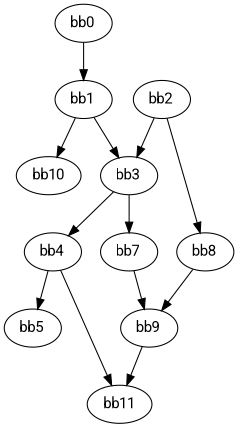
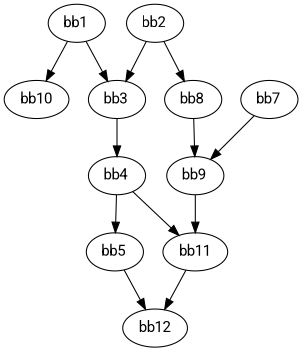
(84, 23) -> none
(129, 209) -> none
none -> (155, 328)
